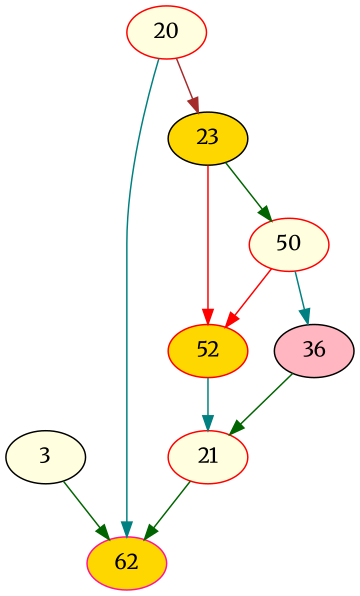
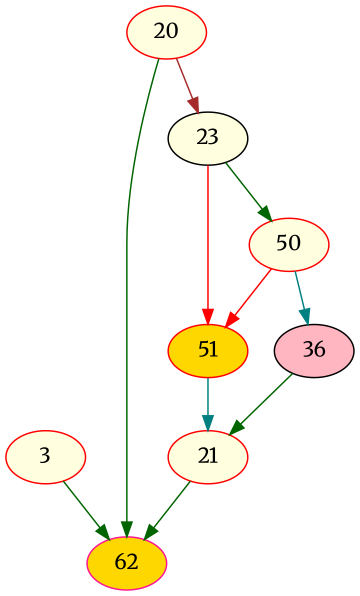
(208, 139) -> (208, 139)
(127, 289) -> (127, 289)
(208, 351) -> (208, 351)
(46, 457) -> (46, 457)
